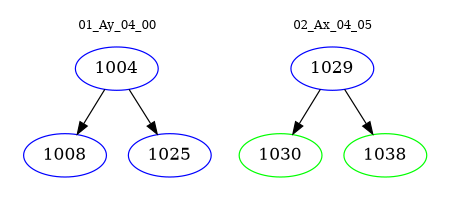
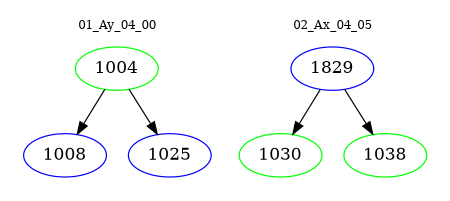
(117, 69) -> (117, 69)
(332, 69) -> (332, 69)
